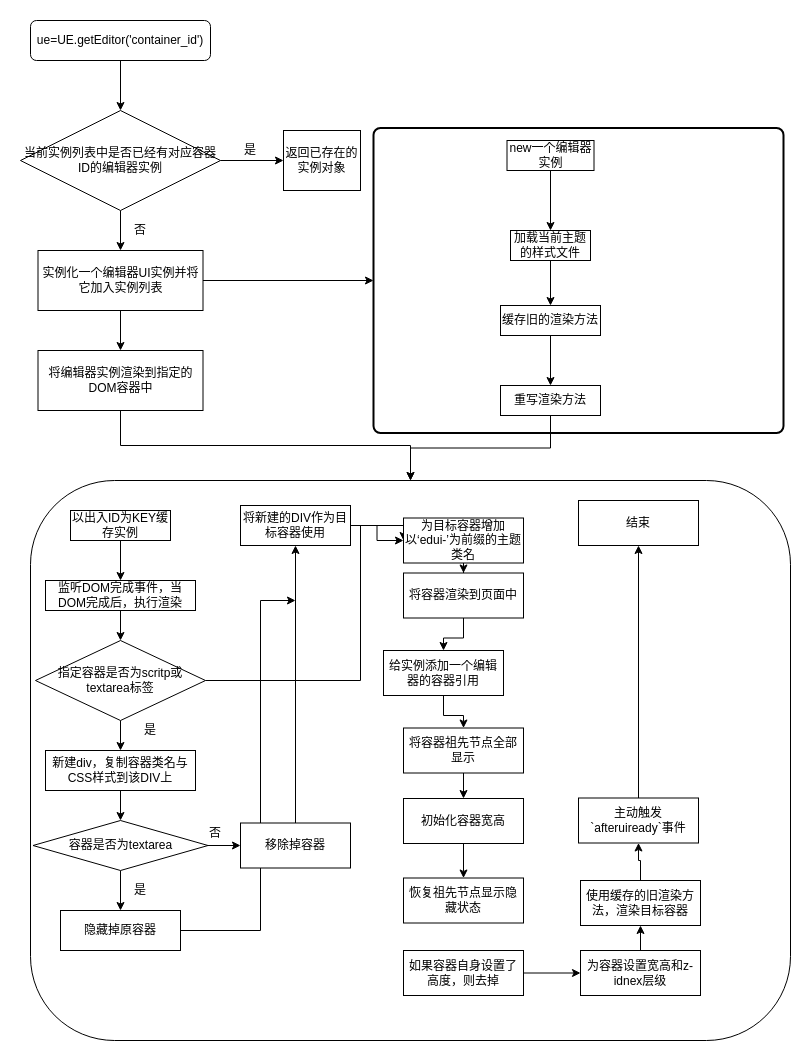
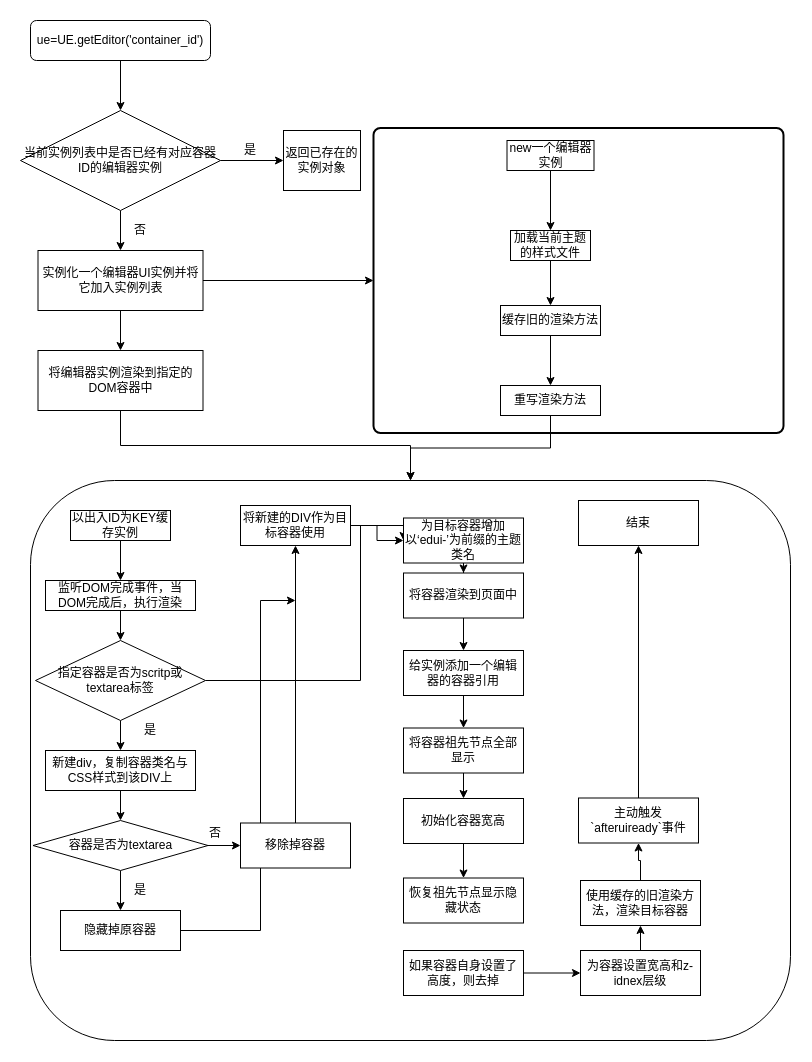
(444, 673) -> (464, 673)
